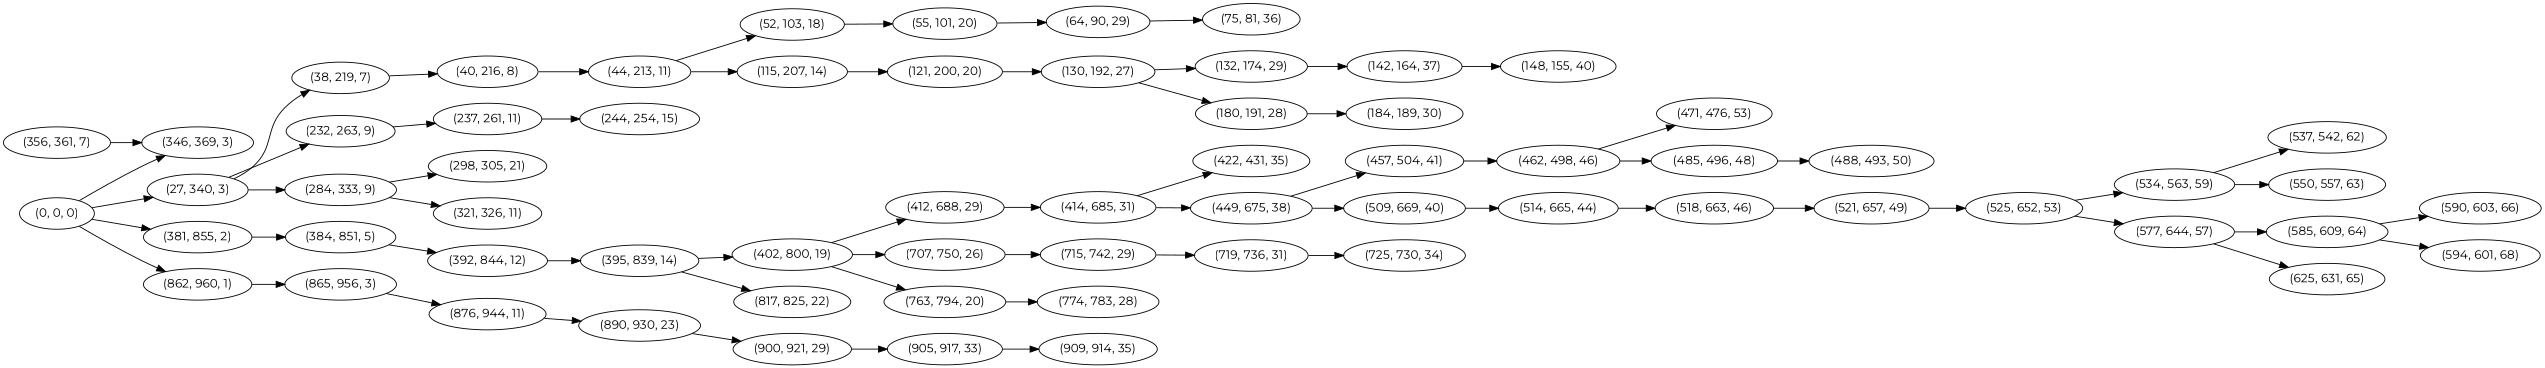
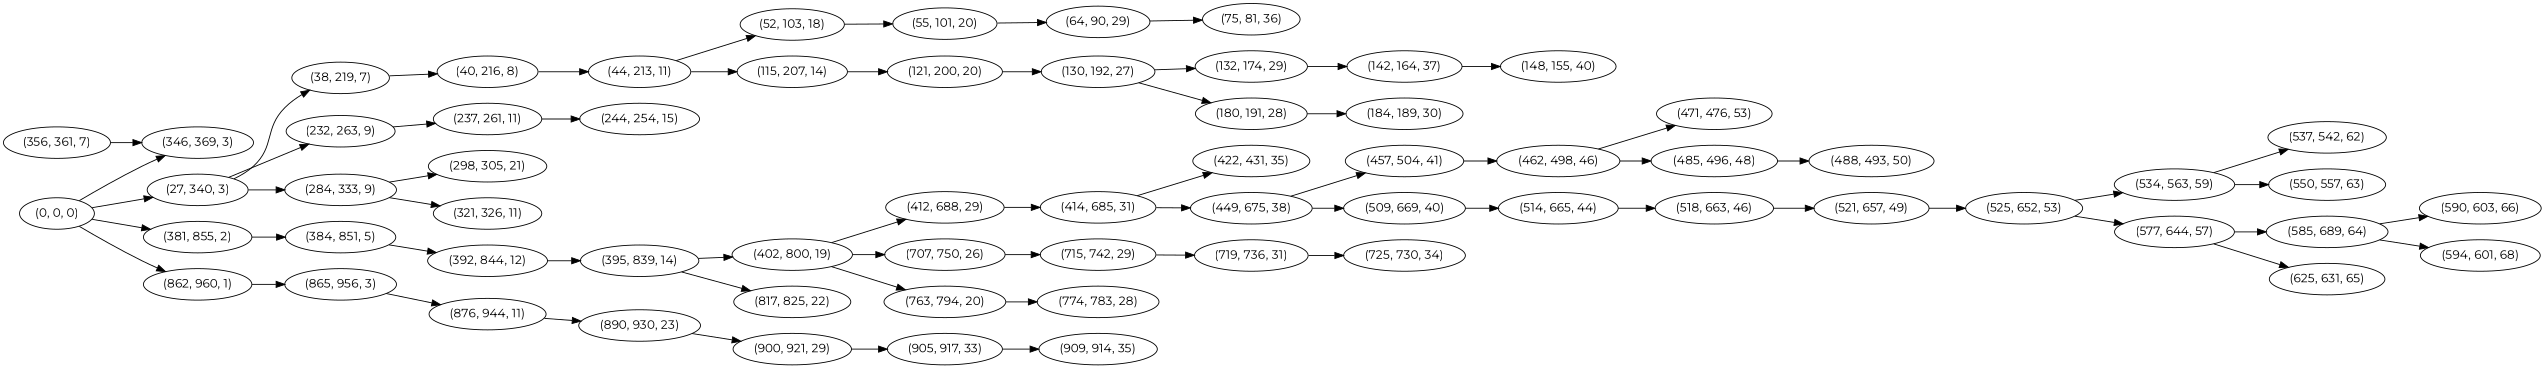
(2327, 232) -> (2327, 232)
